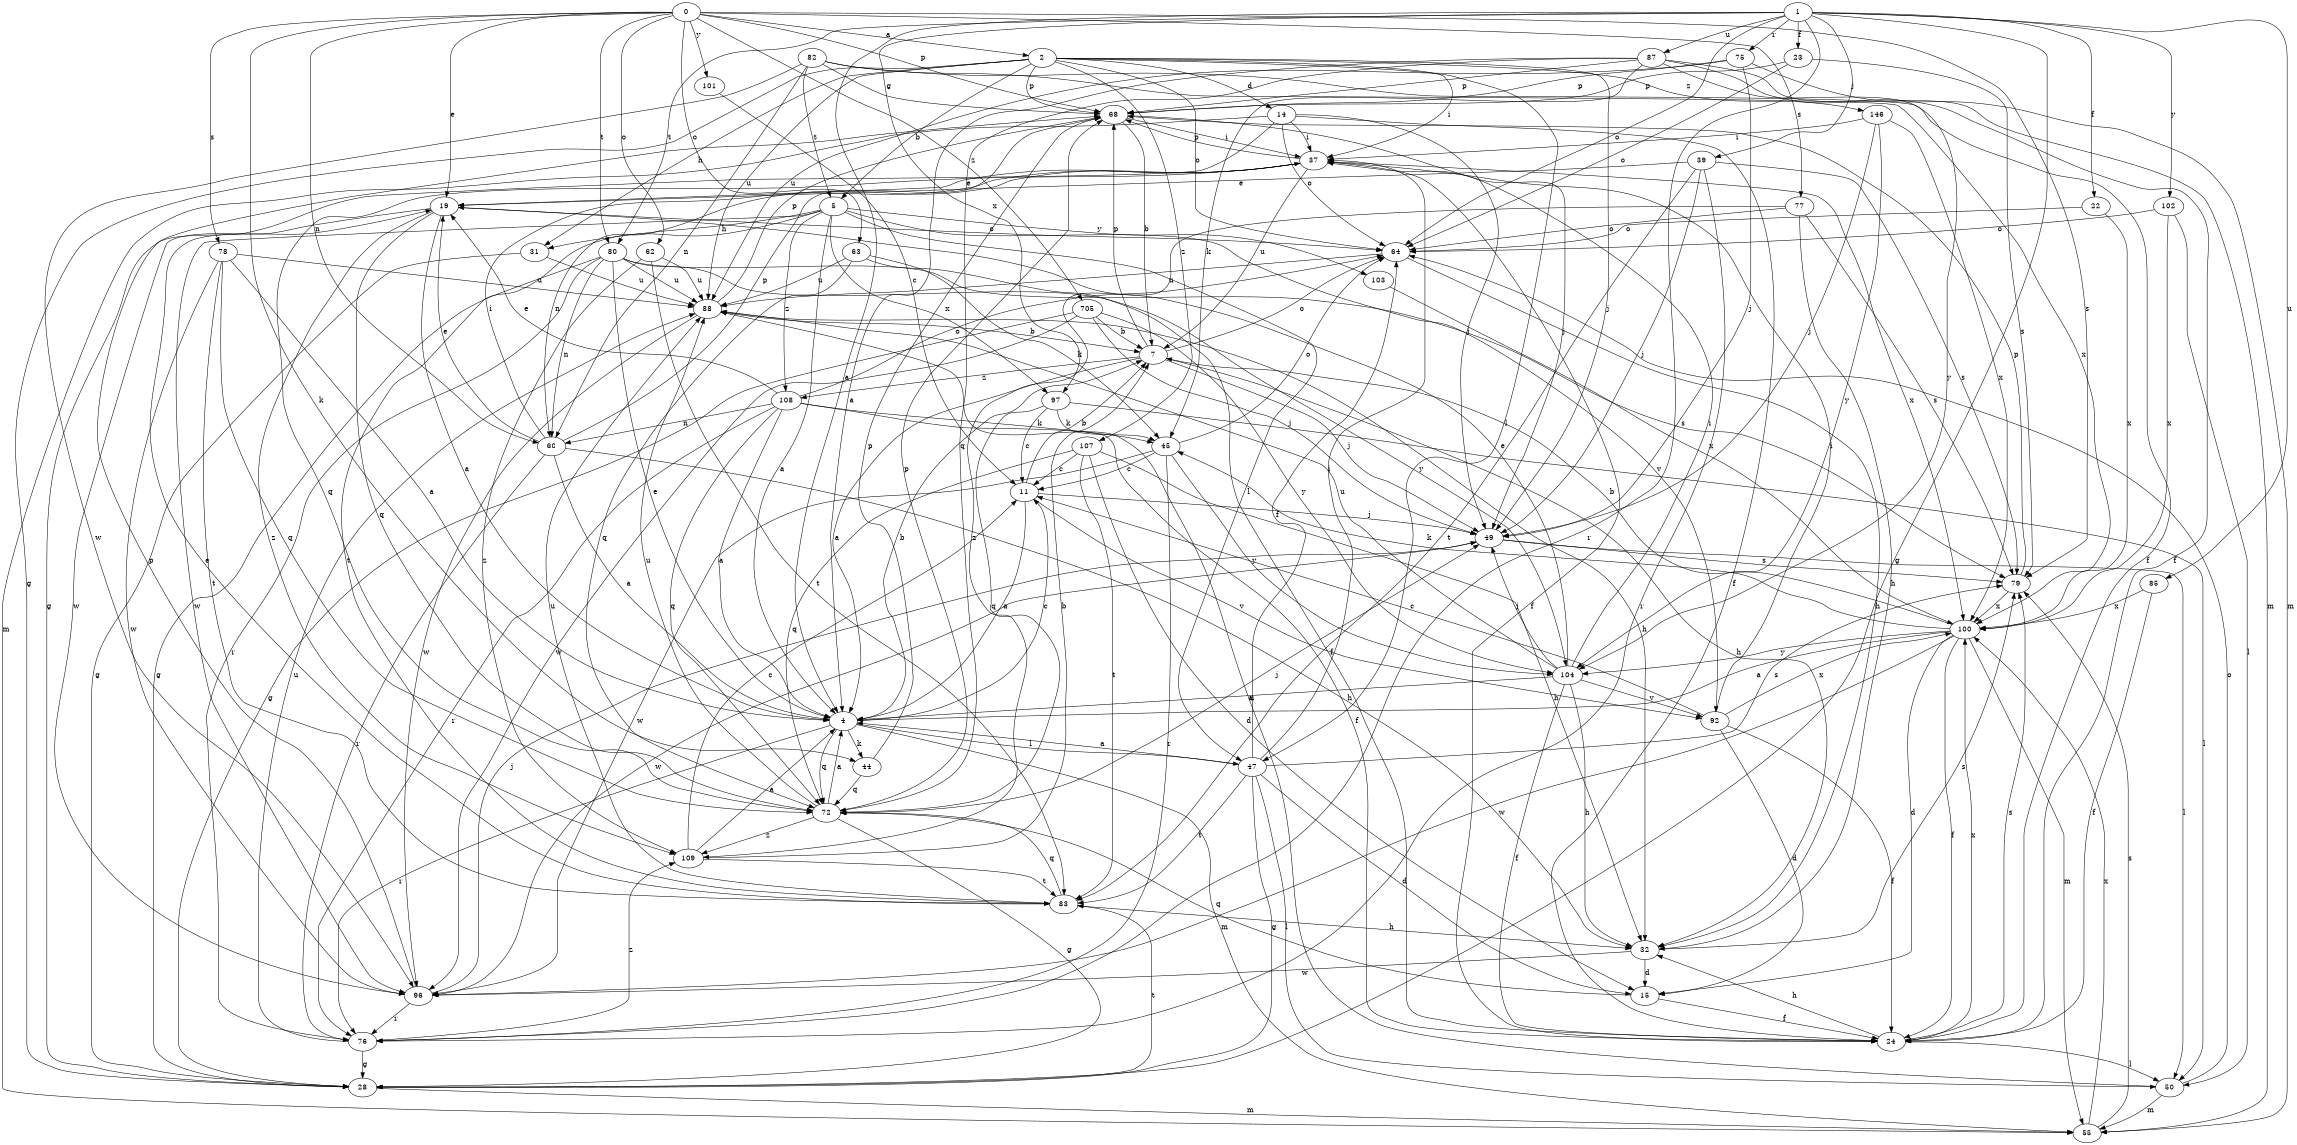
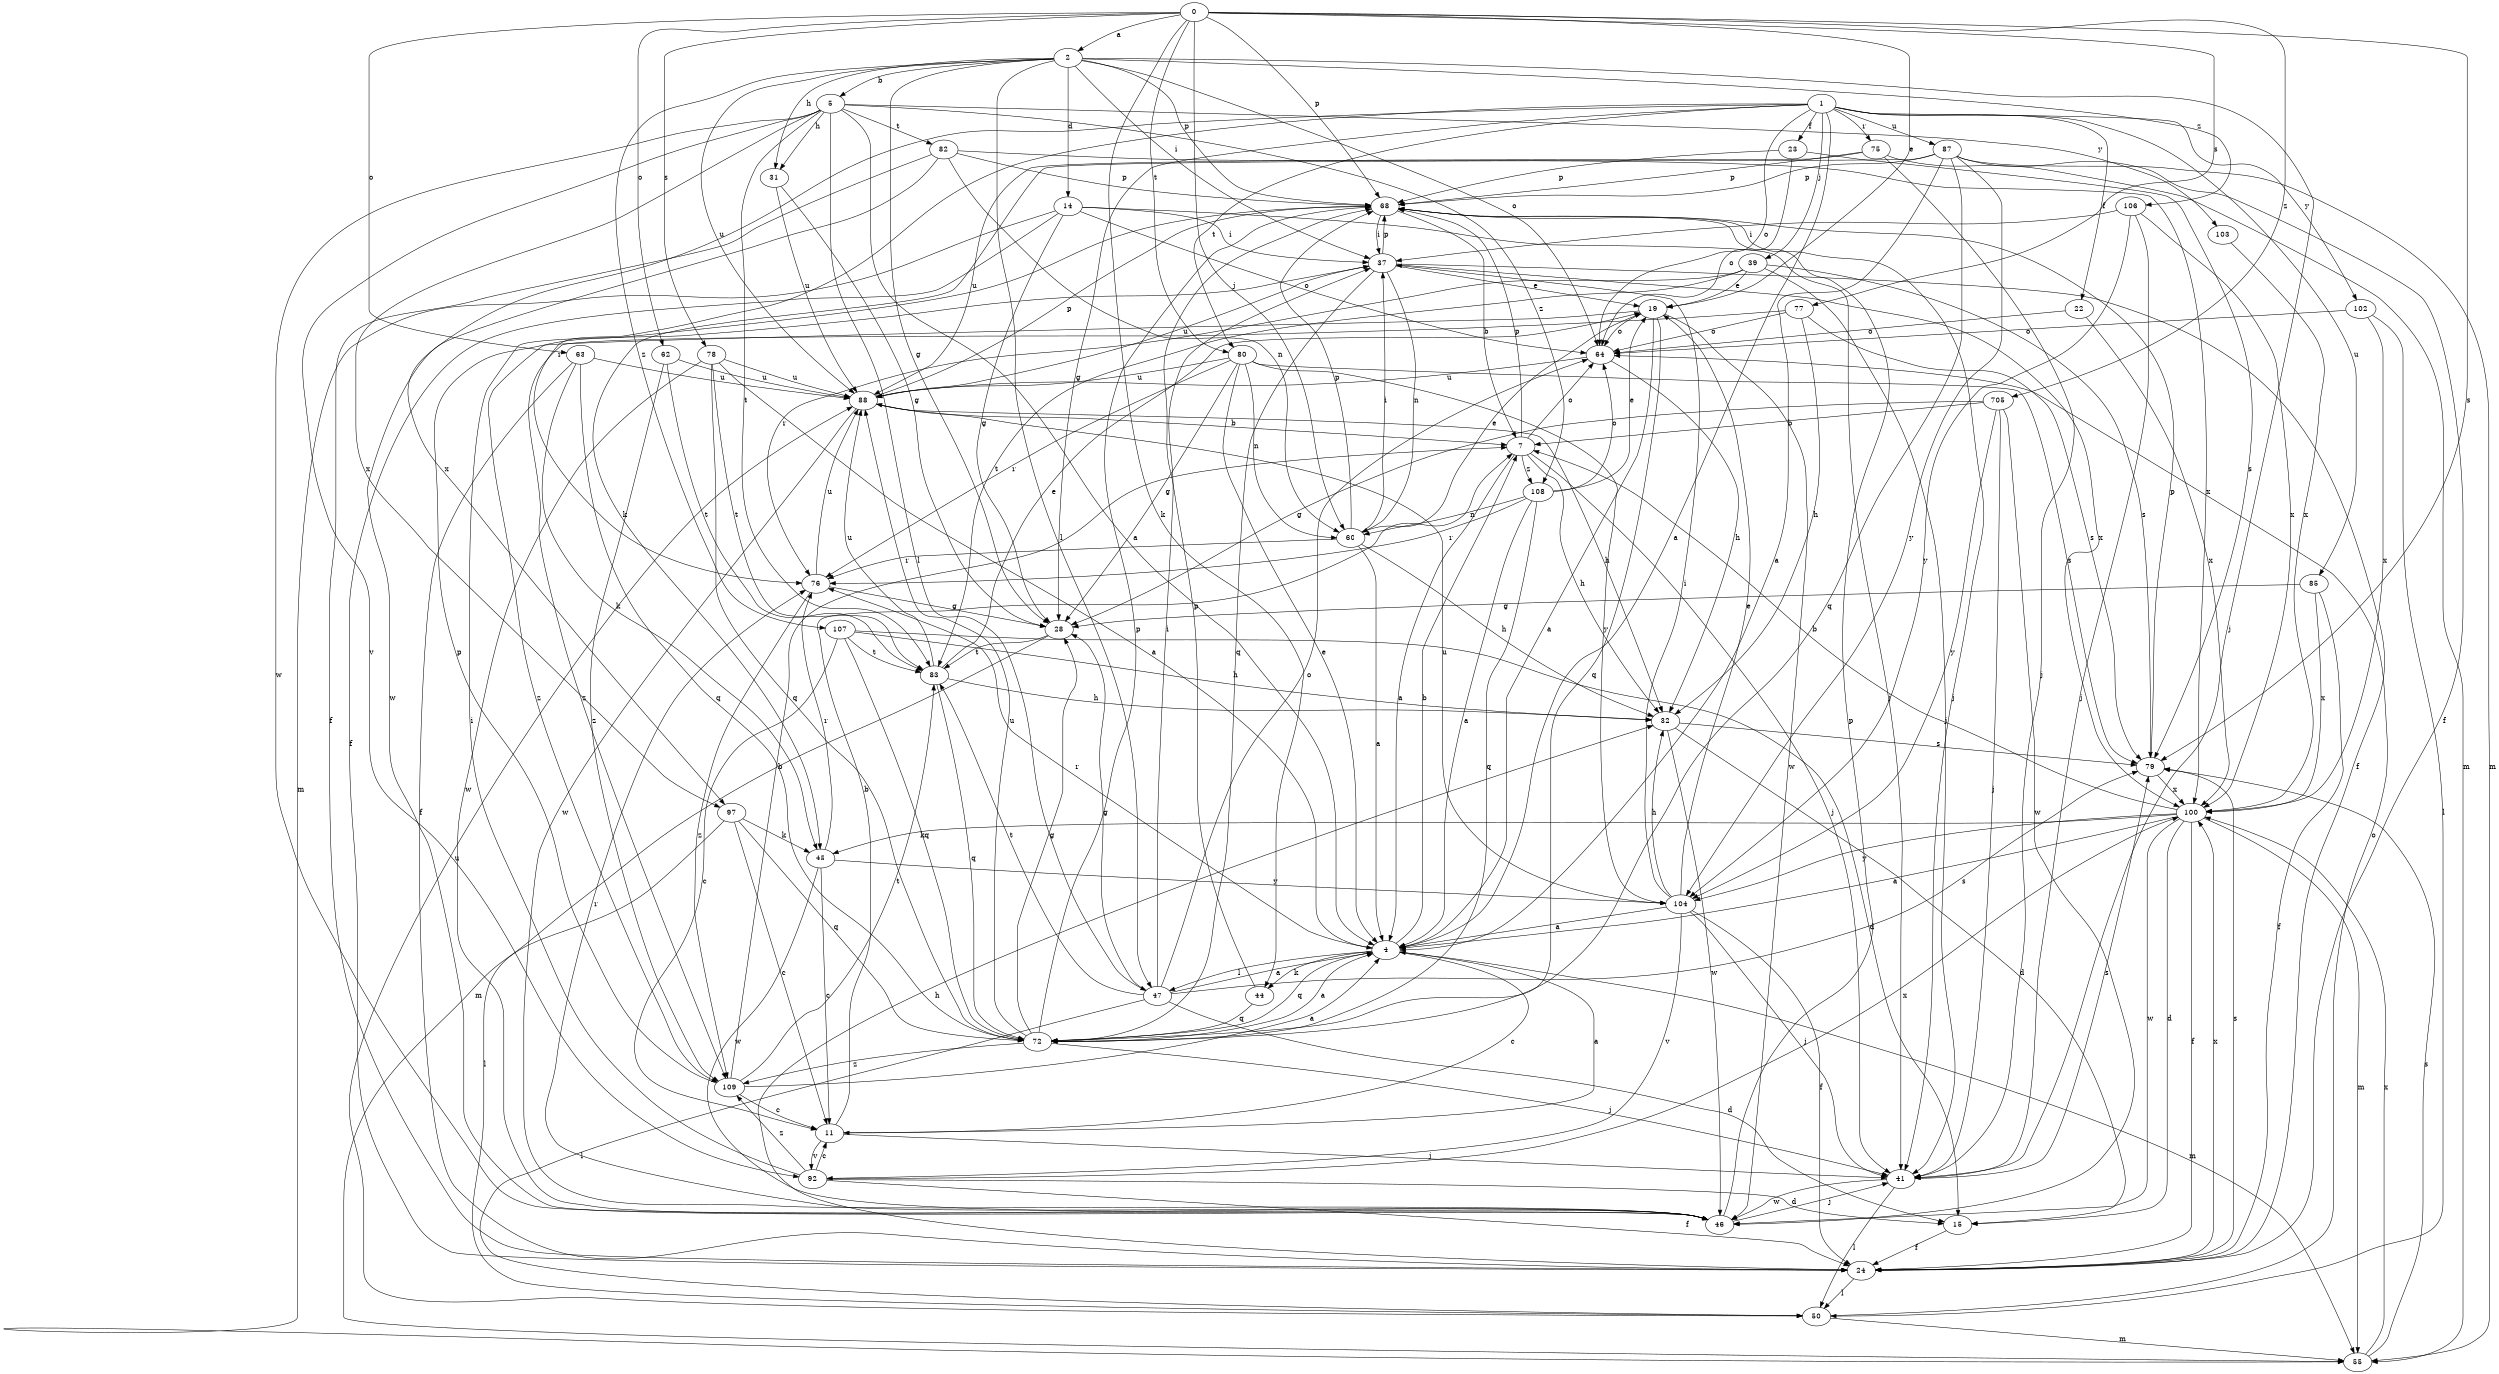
(710, 86) -> none
(889, 86) -> (1125, 178)
(1877, 115) -> (2131, 206)
(811, 130) -> (885, 125)
(318, 229) -> (1235, 286)
(1244, 270) -> (1105, 352)
none -> (475, 365)
(1293, 367) -> none
(992, 423) -> none
(1278, 515) -> (1309, 675)
(1489, 538) -> (1901, 1179)
none -> (1689, 598)
(1366, 771) -> none
(1252, 928) -> none
(418, 996) -> (1720, 1225)
none -> (773, 1135)
